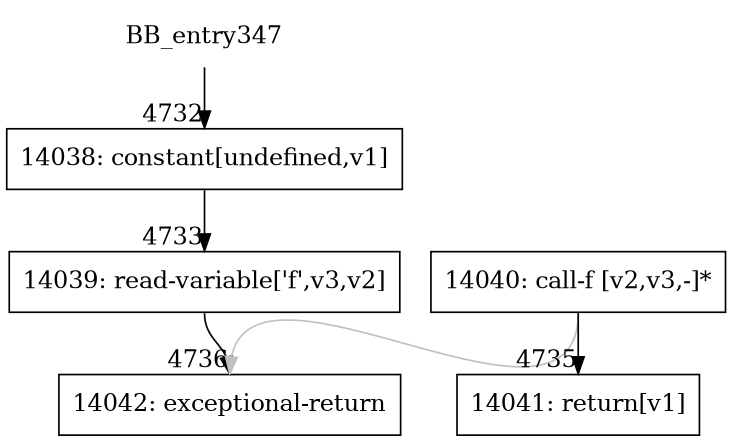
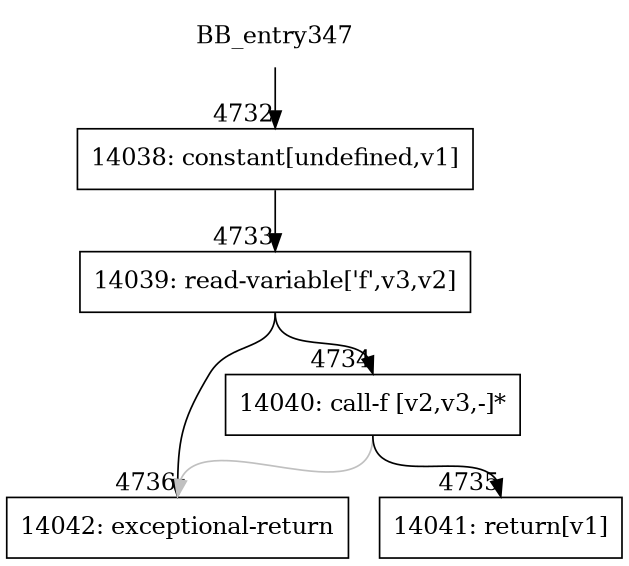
none -> (315, 342)
